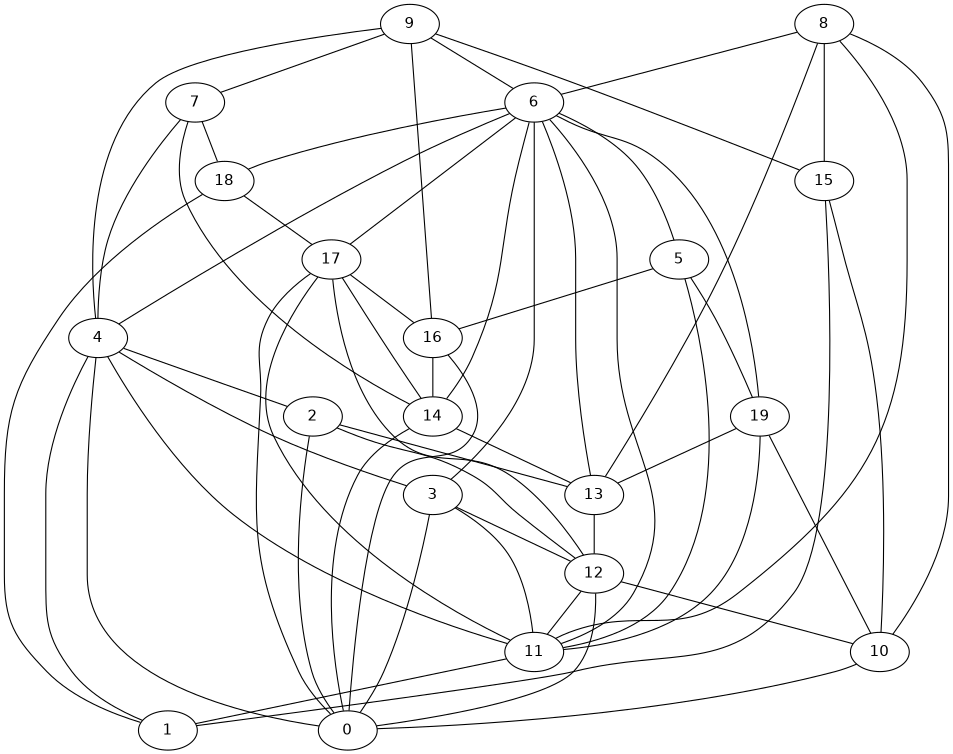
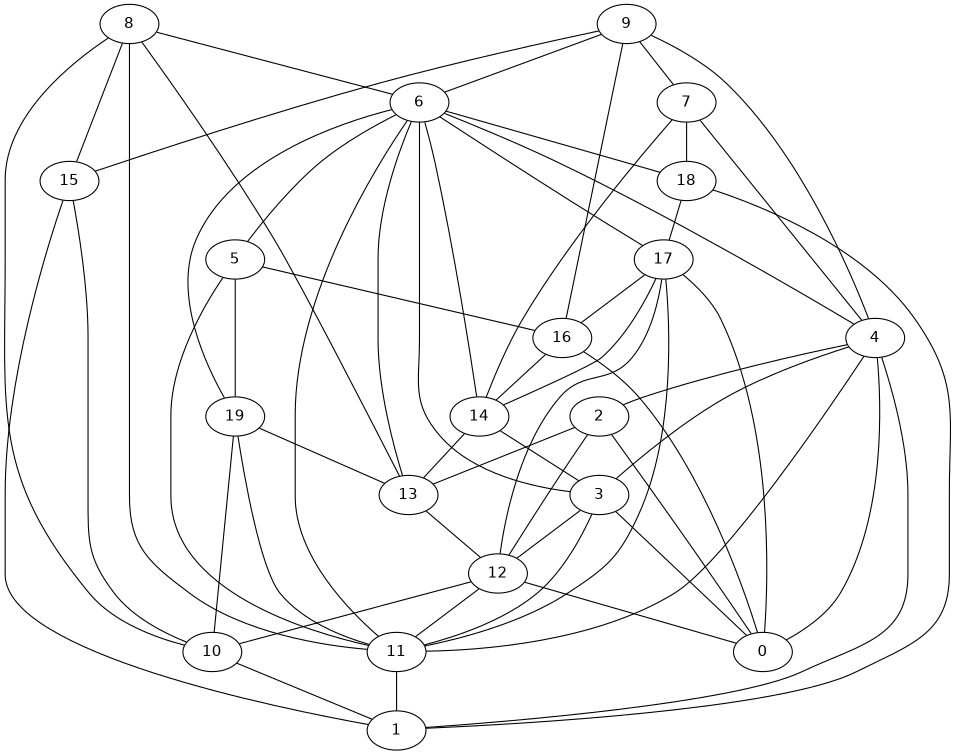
(334, 556) -> (540, 456)
(619, 710) -> (305, 691)
